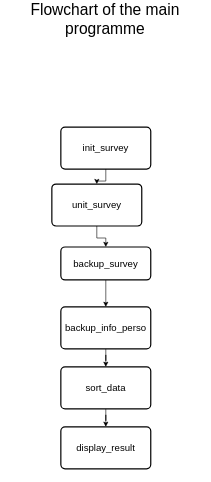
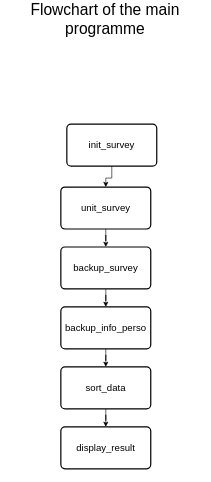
(106, 148) -> (112, 145)
(97, 205) -> (106, 208)
(106, 263) -> (106, 268)
